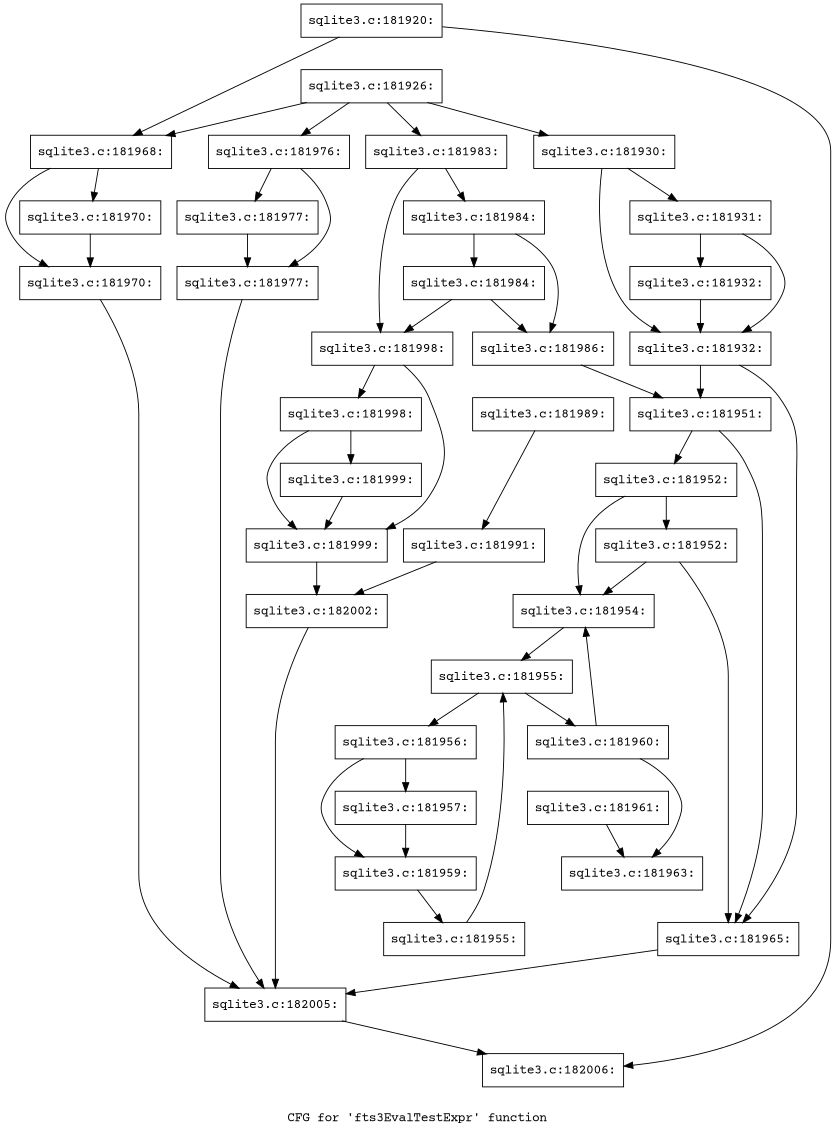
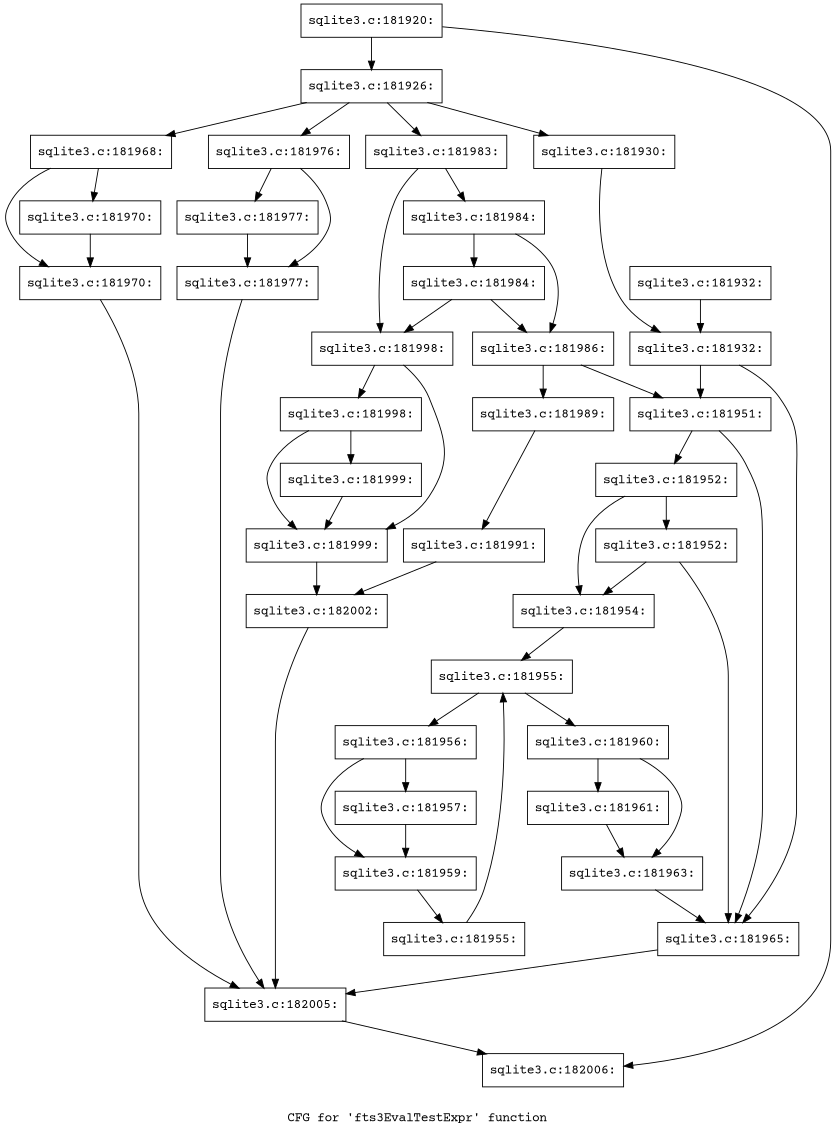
(240, 84) -> (372, 49)
(700, 217) -> none
none -> (543, 377)
(591, 681) -> (598, 771)
none -> (676, 904)
